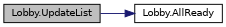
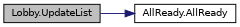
(179, 13) -> (185, 13)
